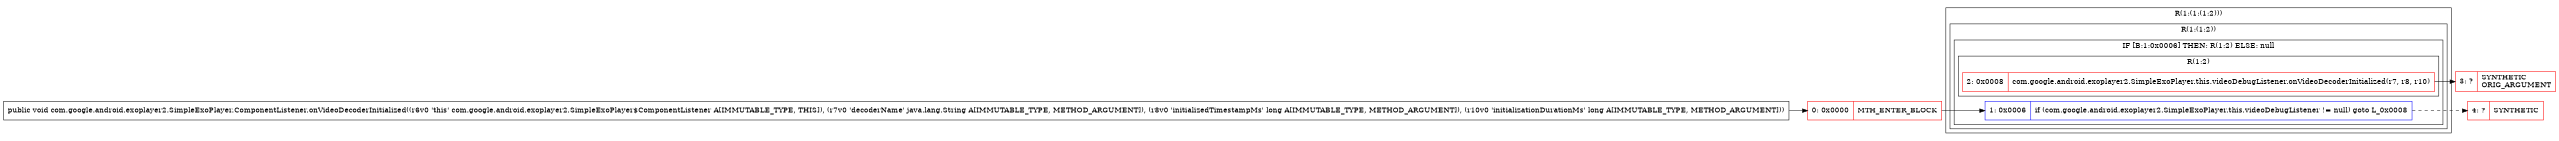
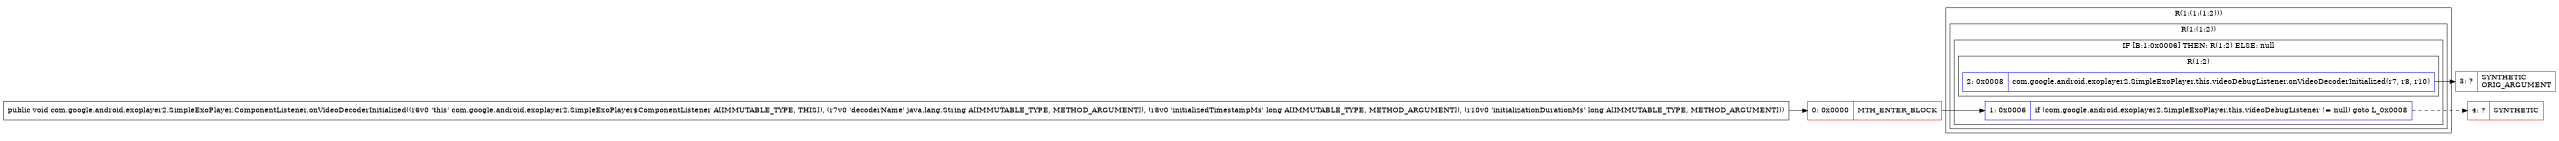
(2199, 82) -> (2199, 82)
